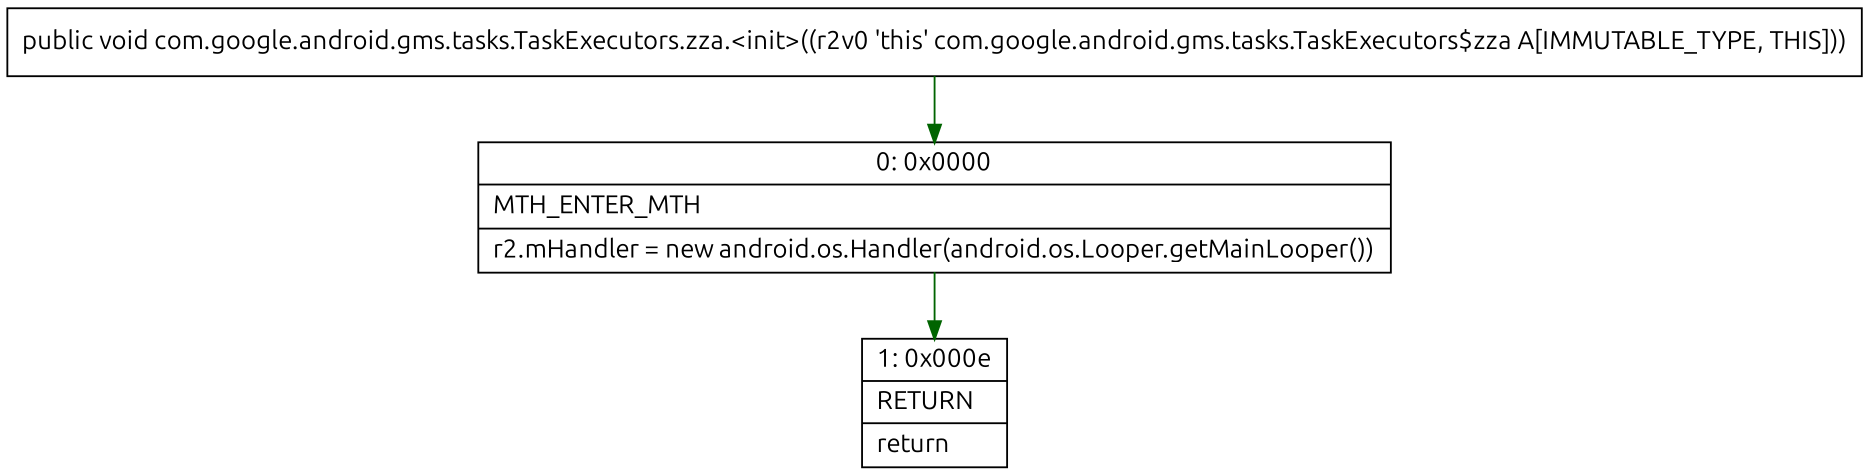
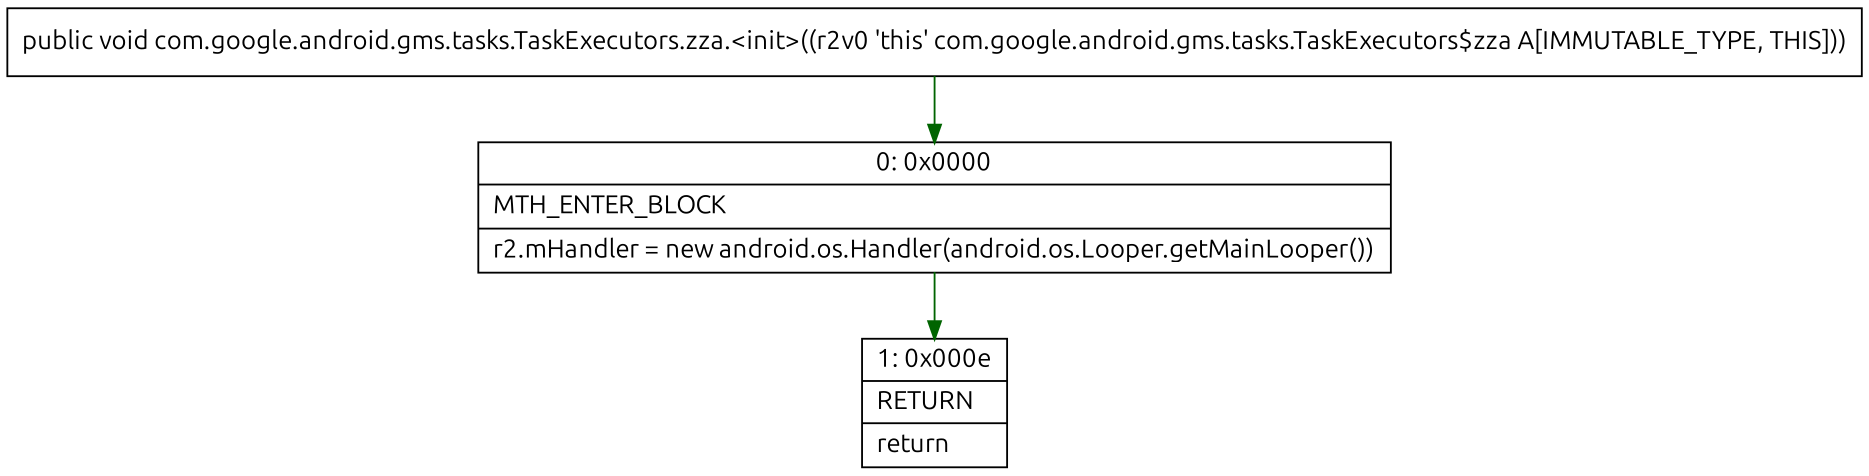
(598, 206) -> (610, 206)
